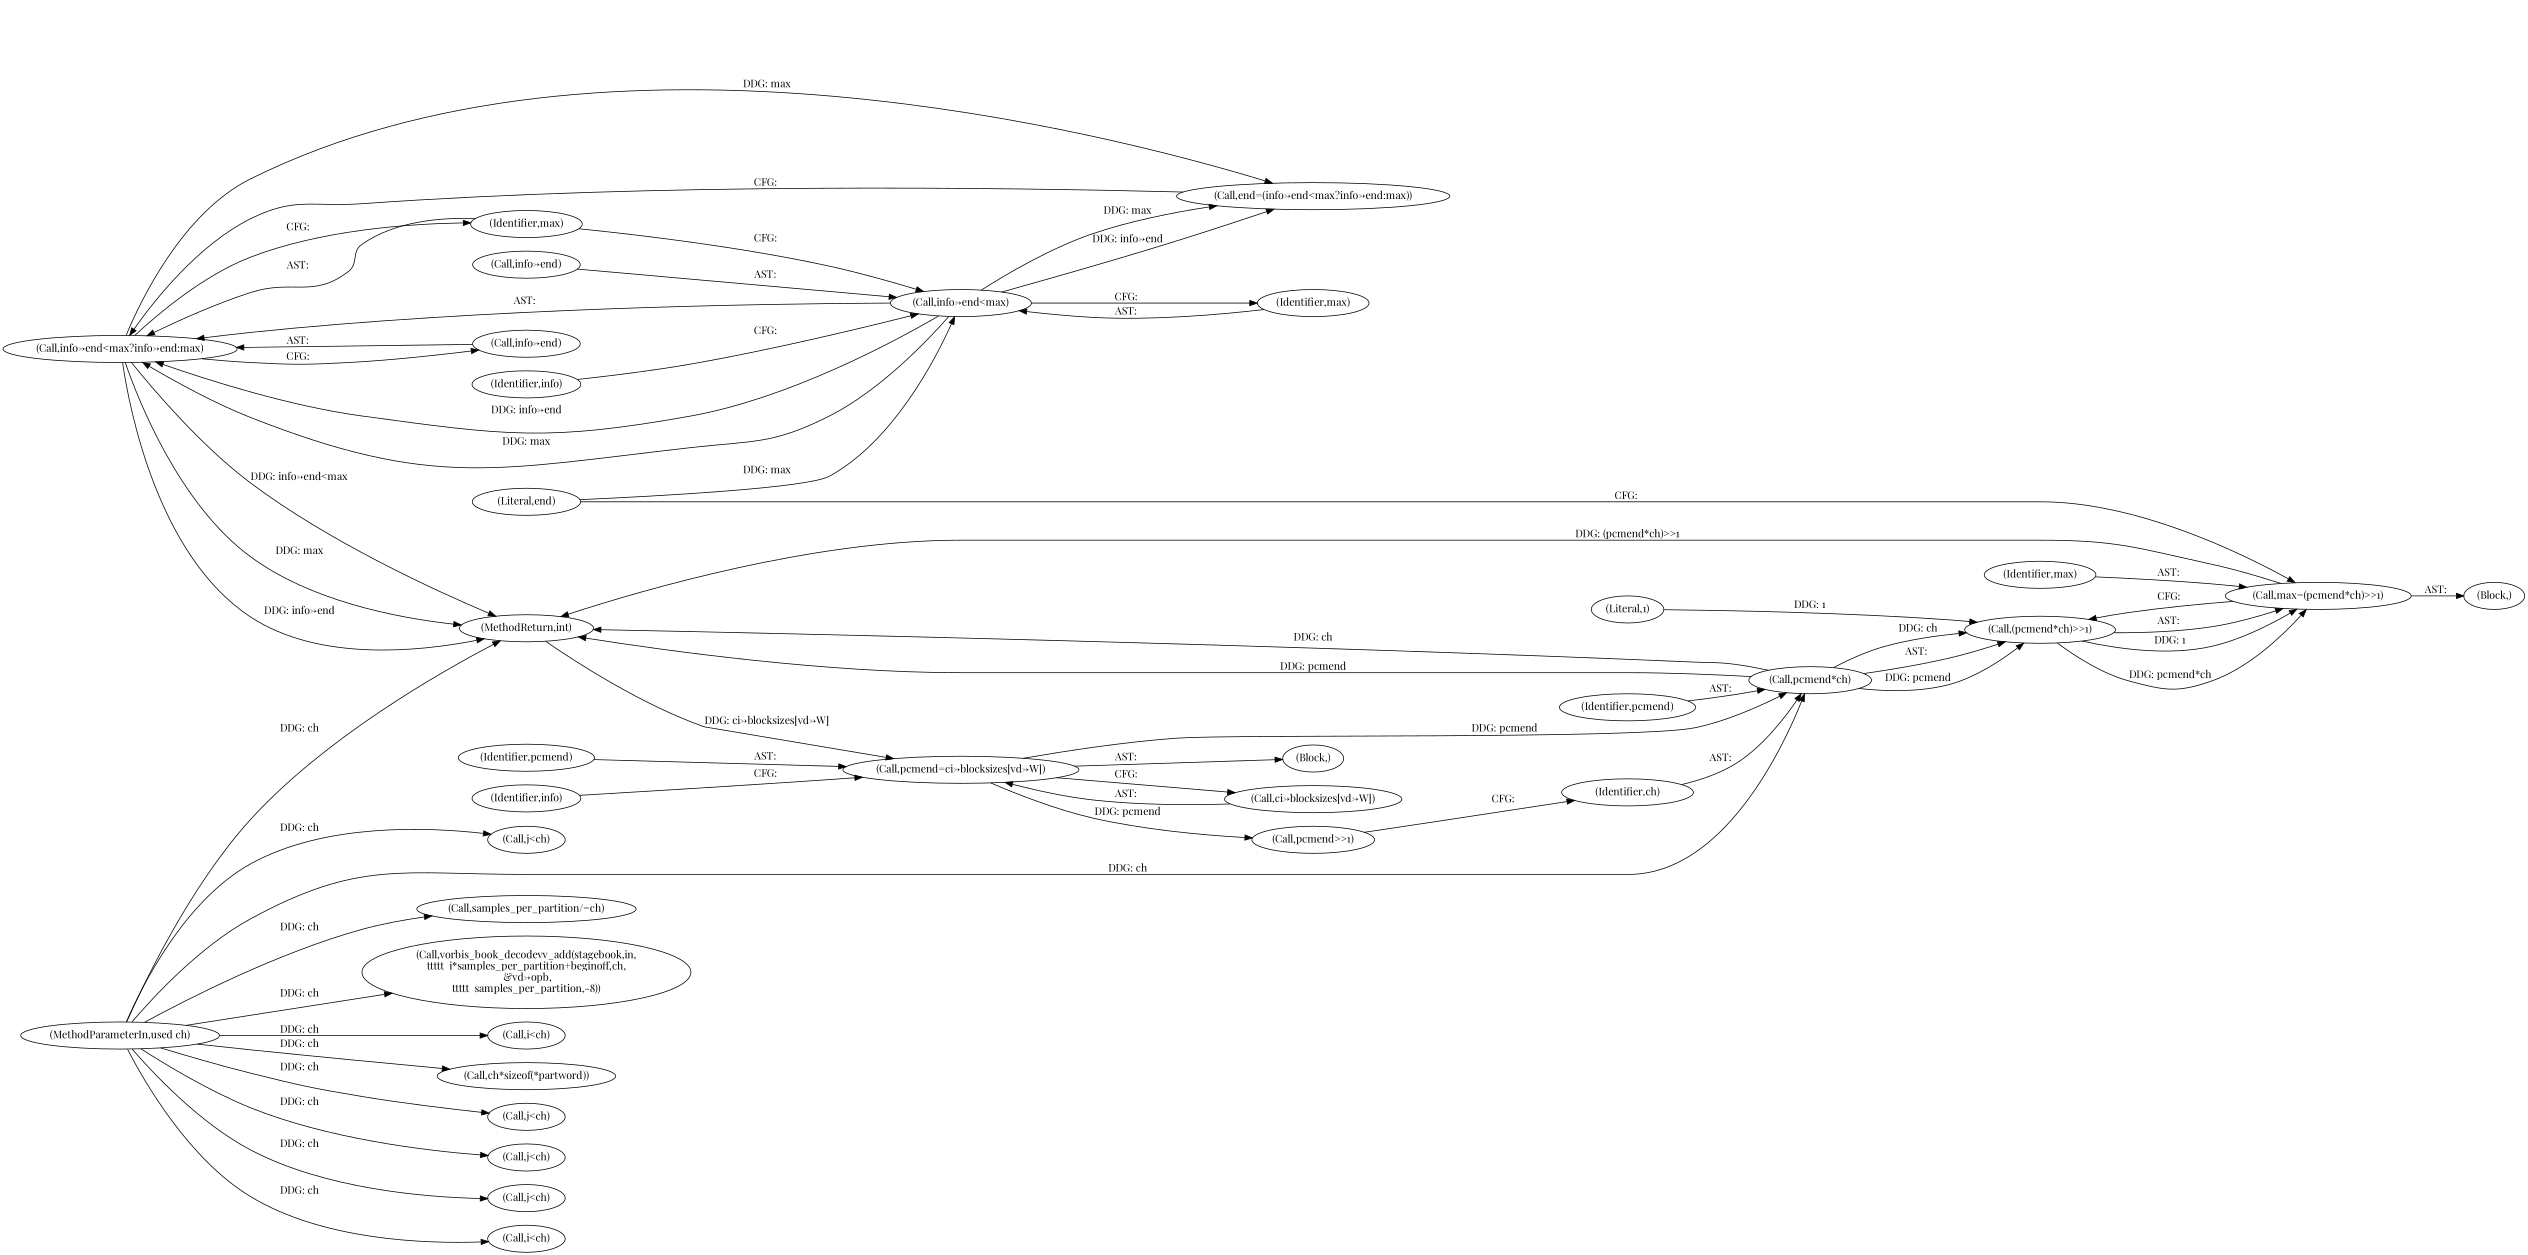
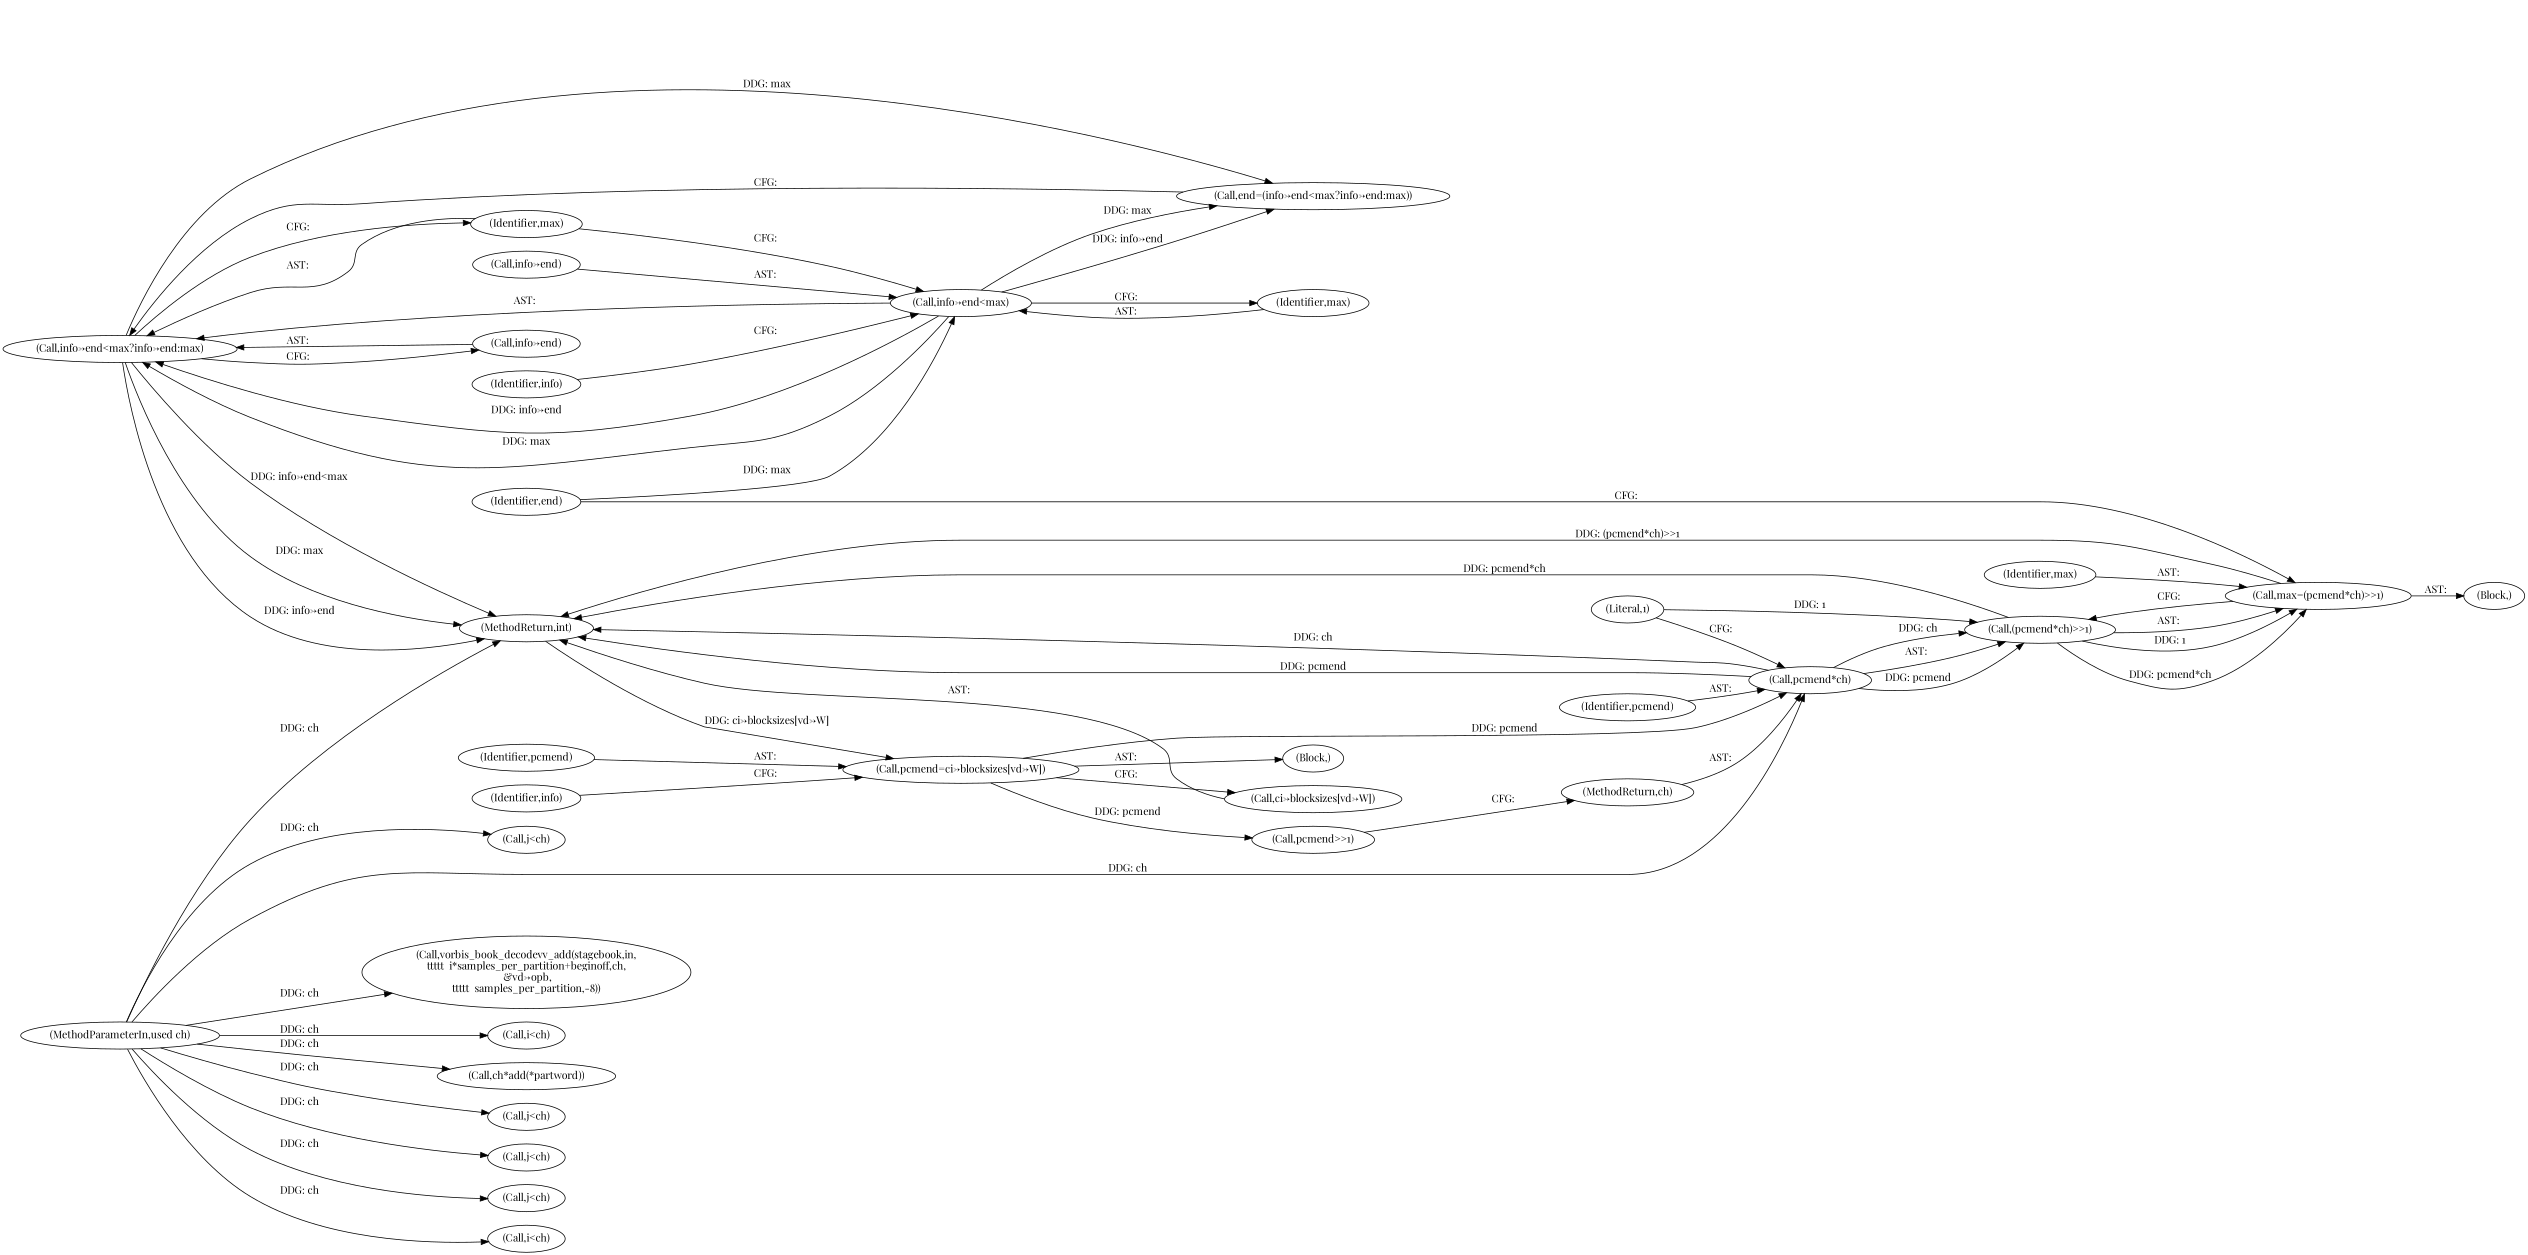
(526, 502) -> (526, 502)
none -> (1296, 575)
none -> (1718, 639)
(1628, 792) -> (1628, 792)
(1121, 802) -> (909, 700)
(526, 909) -> none
(526, 1076) -> (526, 1076)
